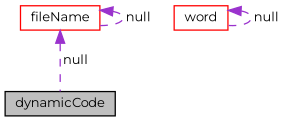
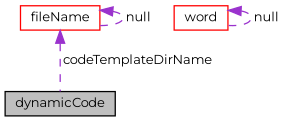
(74, 61) -> (136, 61)
